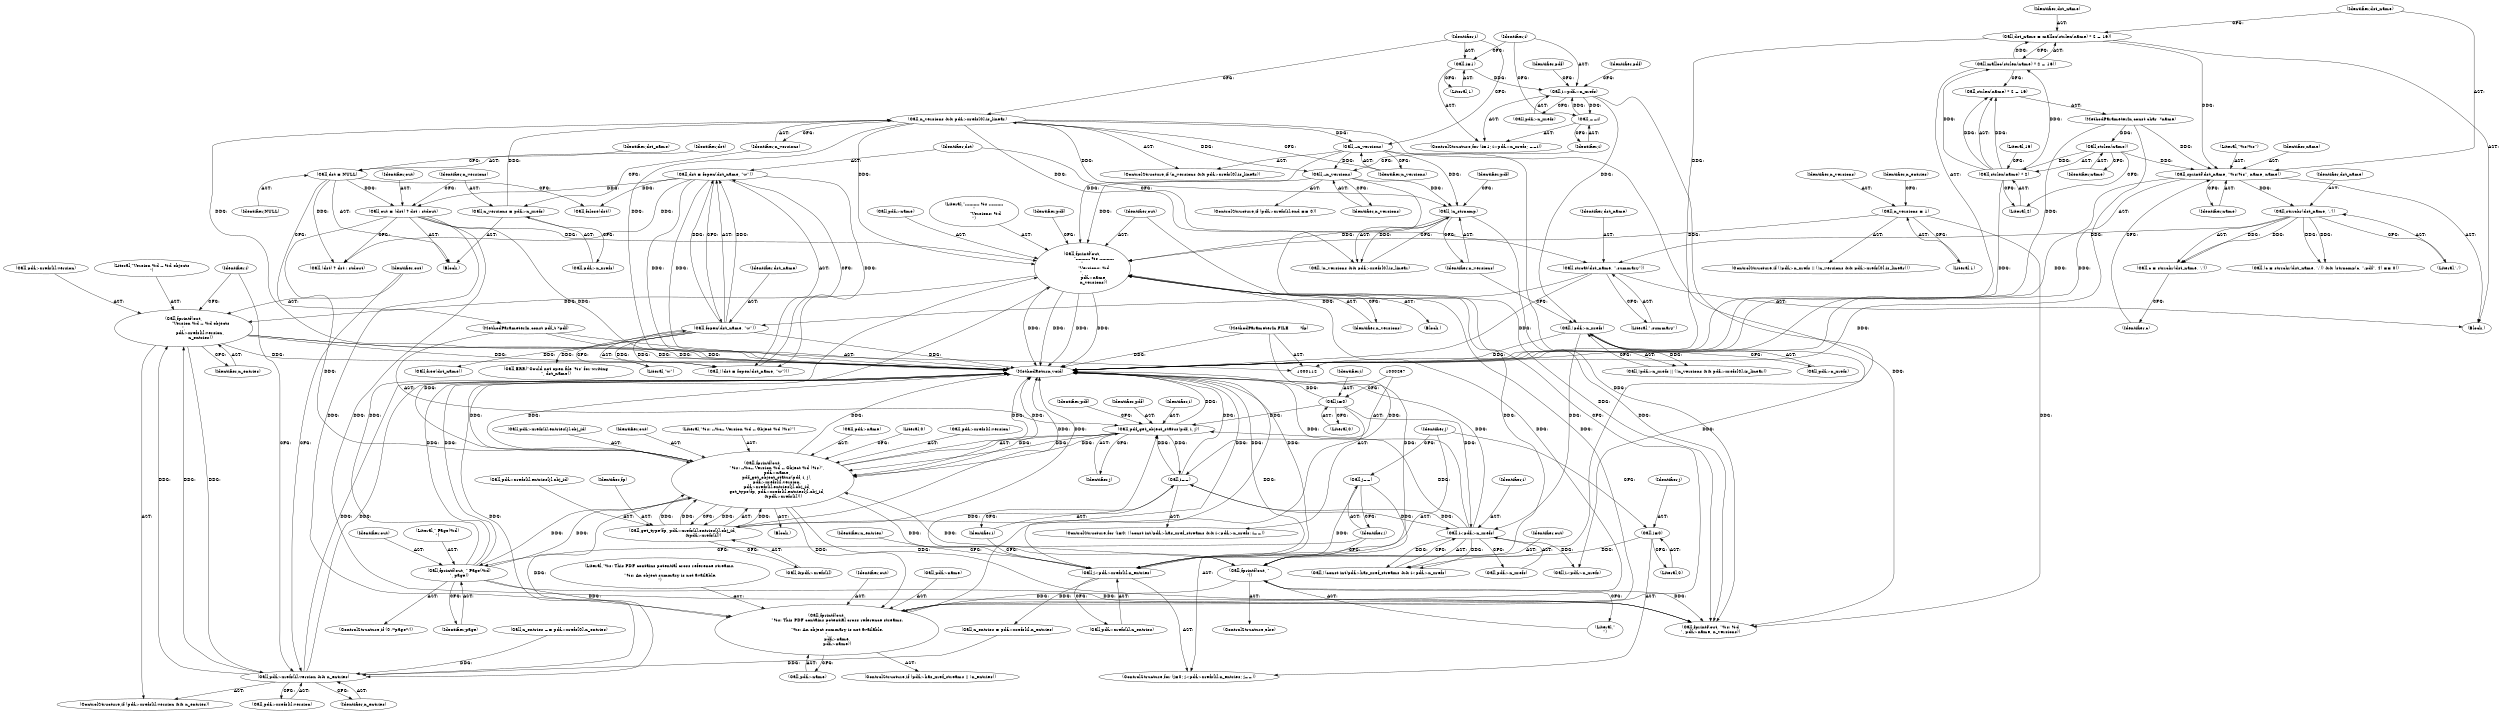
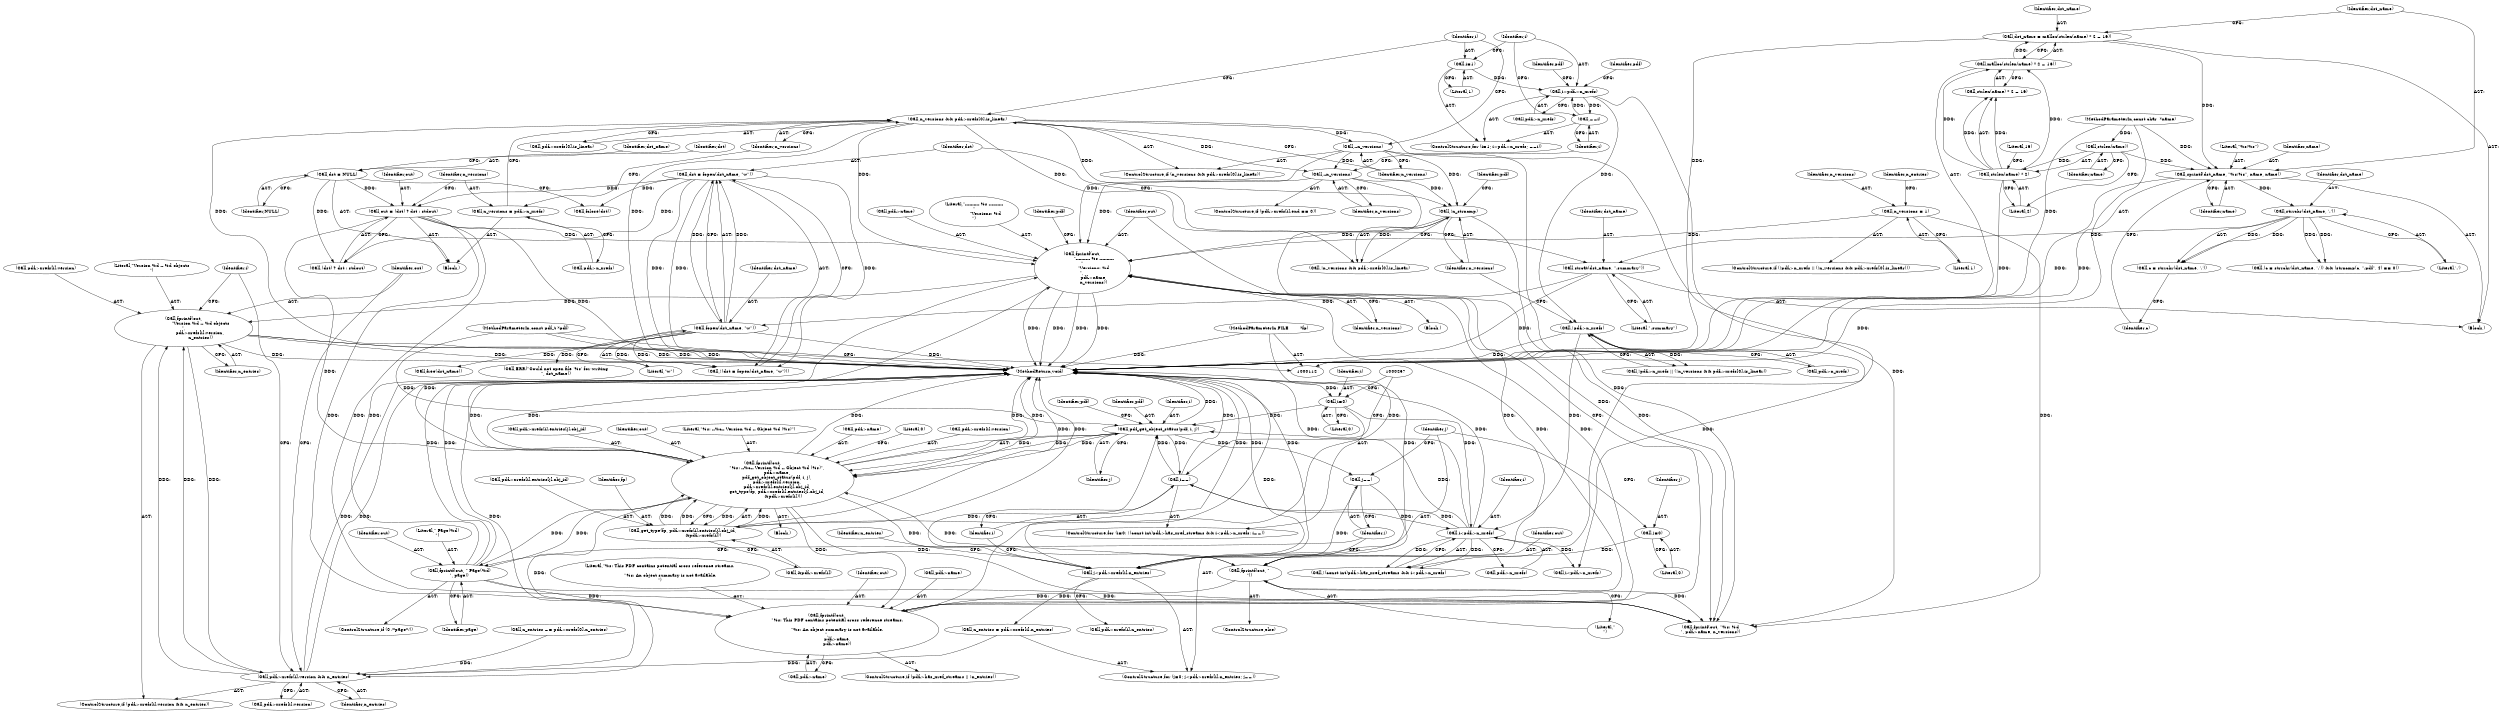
(2061, 105) -> (1995, 78)
none -> (562, 147)
(515, 161) -> (515, 161)
none -> (358, 236)
(321, 308) -> (283, 184)
(850, 355) -> (850, 355)
(1202, 377) -> (1203, 378)
(410, 388) -> (410, 388)
(1379, 416) -> (1379, 416)
none -> (1259, 448)
(1120, 606) -> none
(1512, 667) -> (1084, 658)
